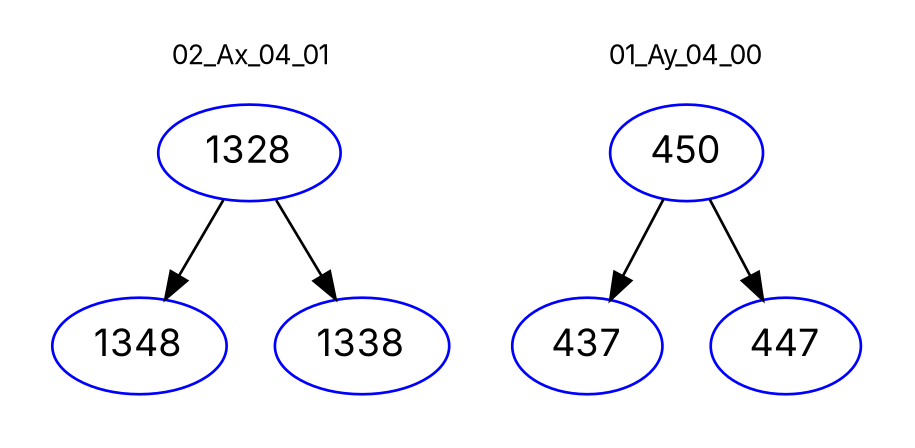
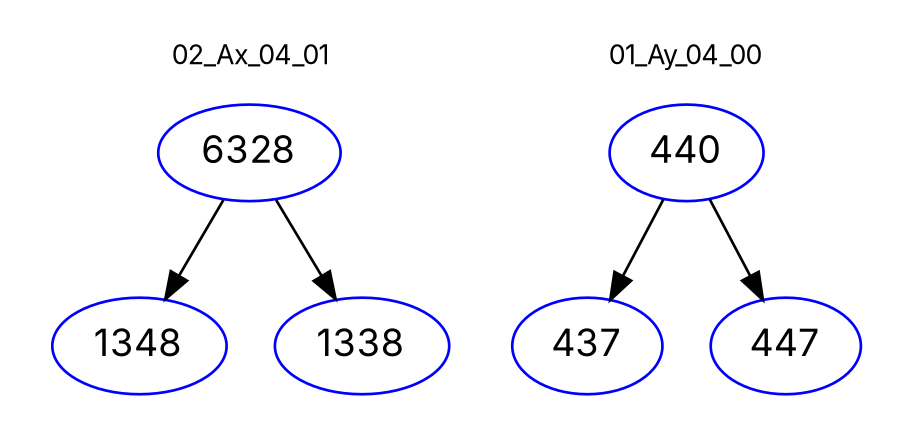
(249, 153) -> (249, 153)
(687, 153) -> (687, 153)
